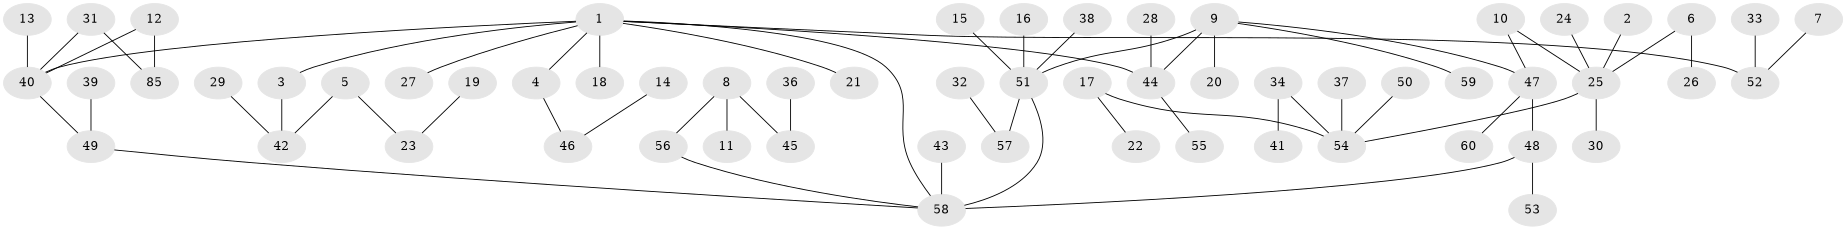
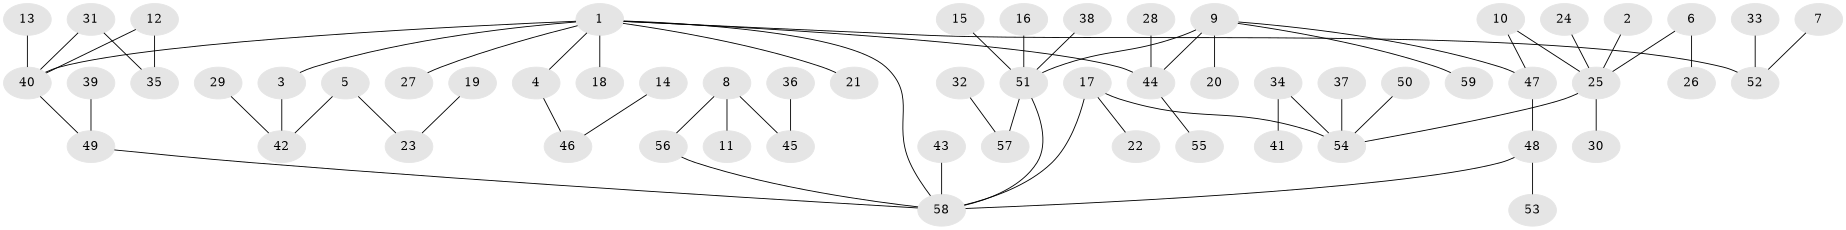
(155, 83) -> (155, 83)
(1469, 147) -> none
none -> (1042, 171)
